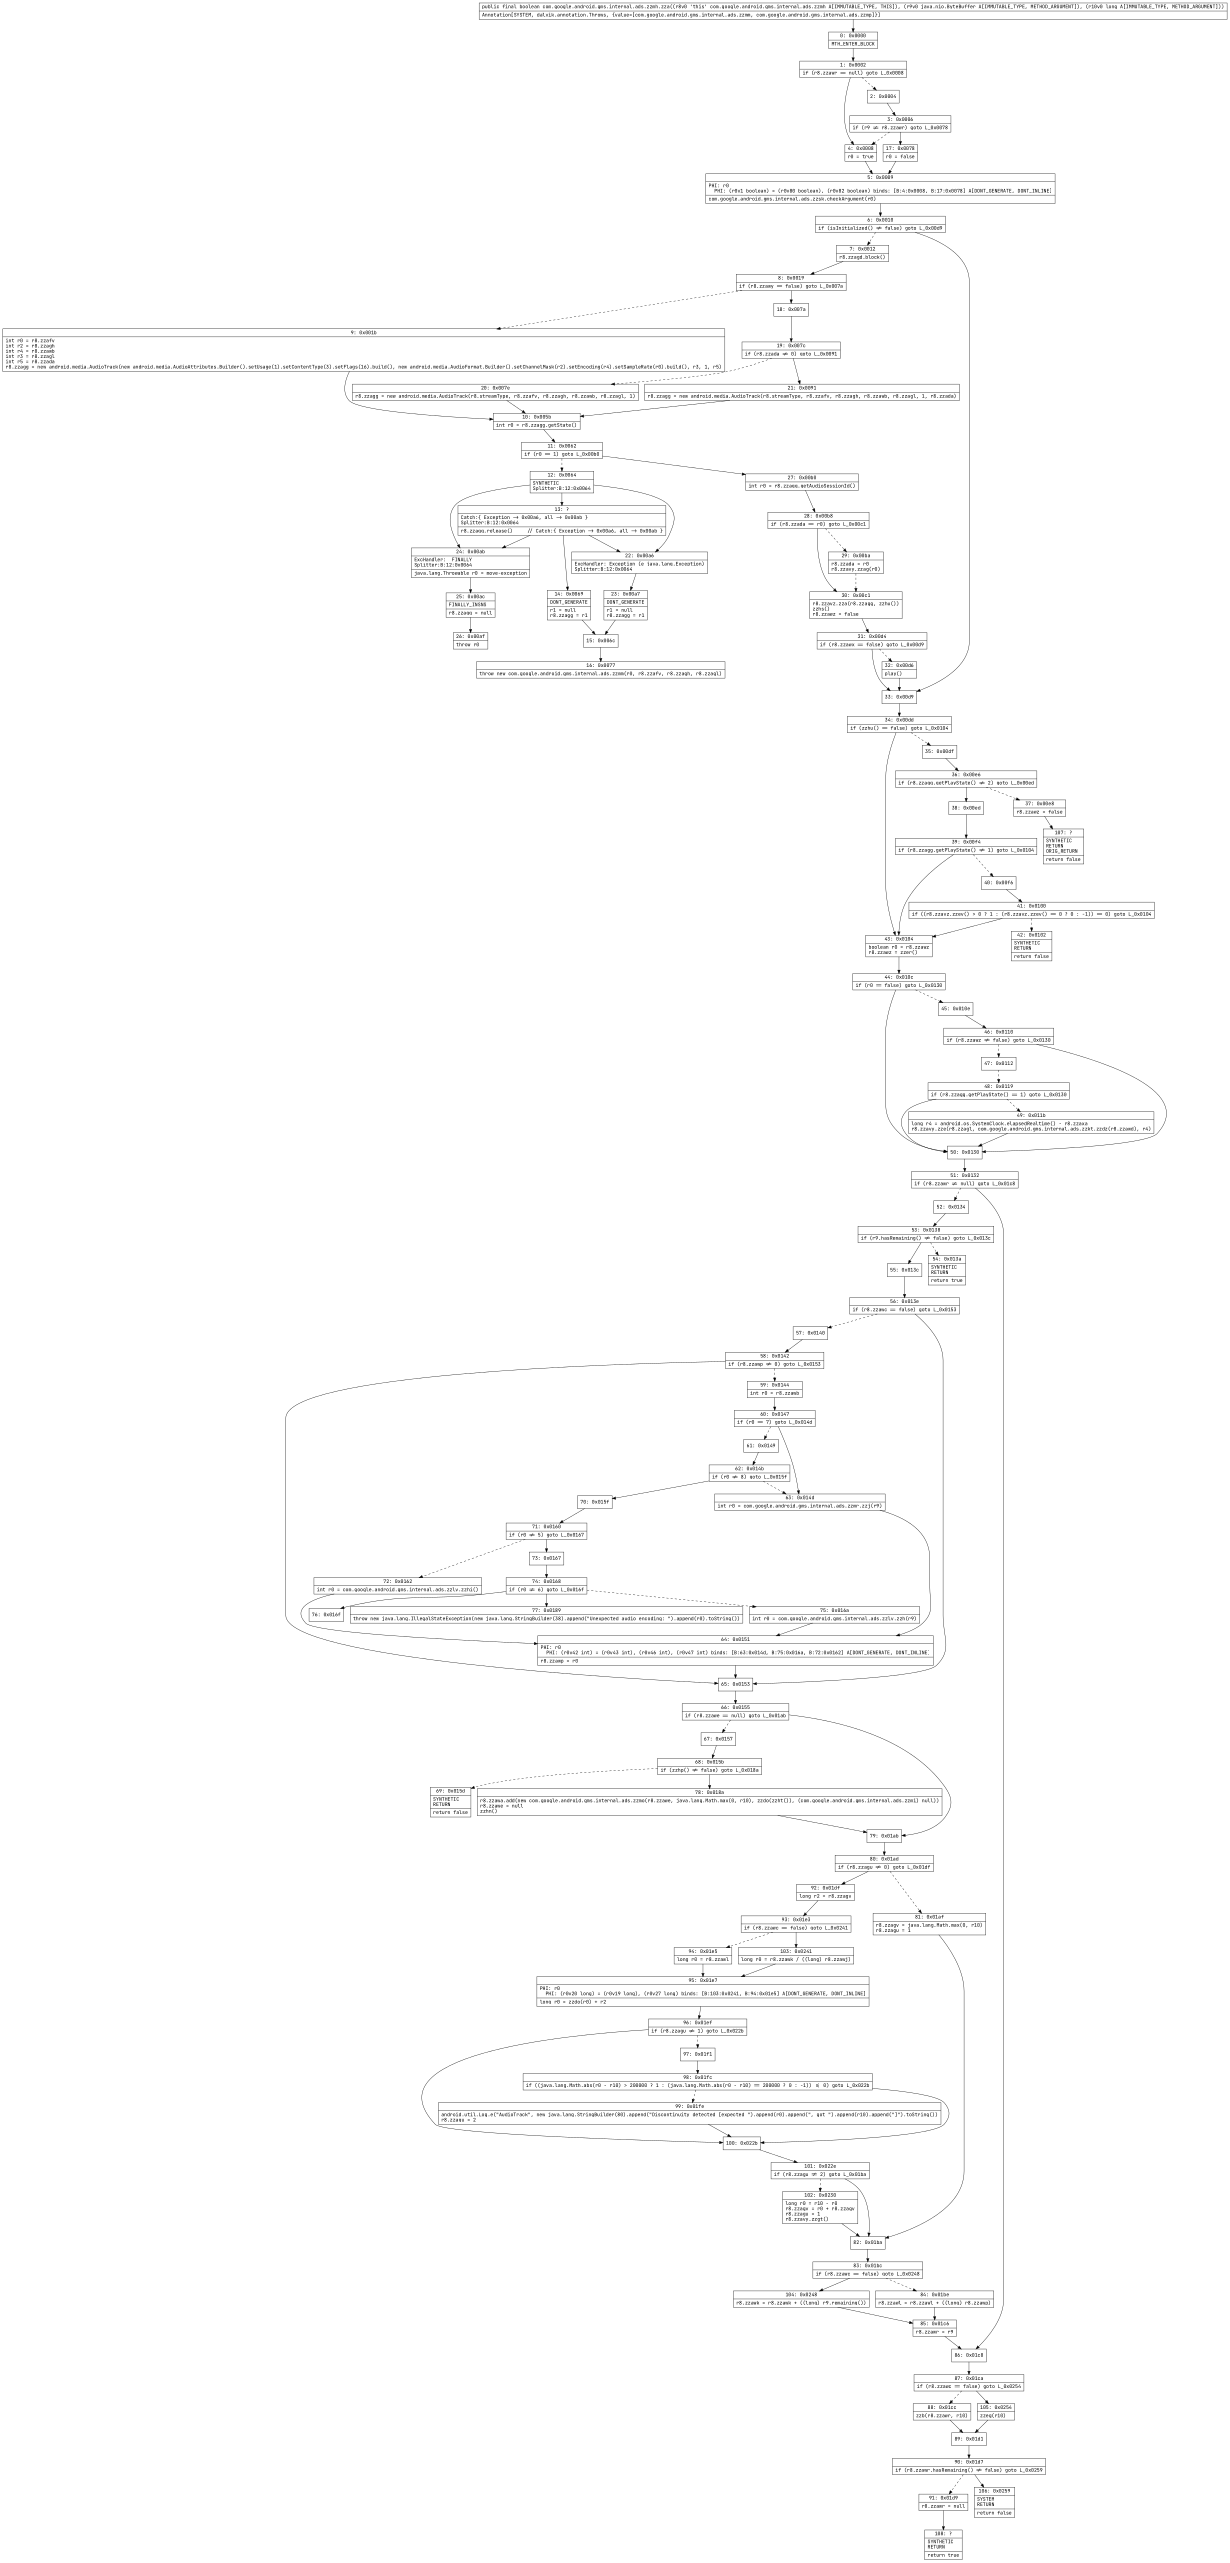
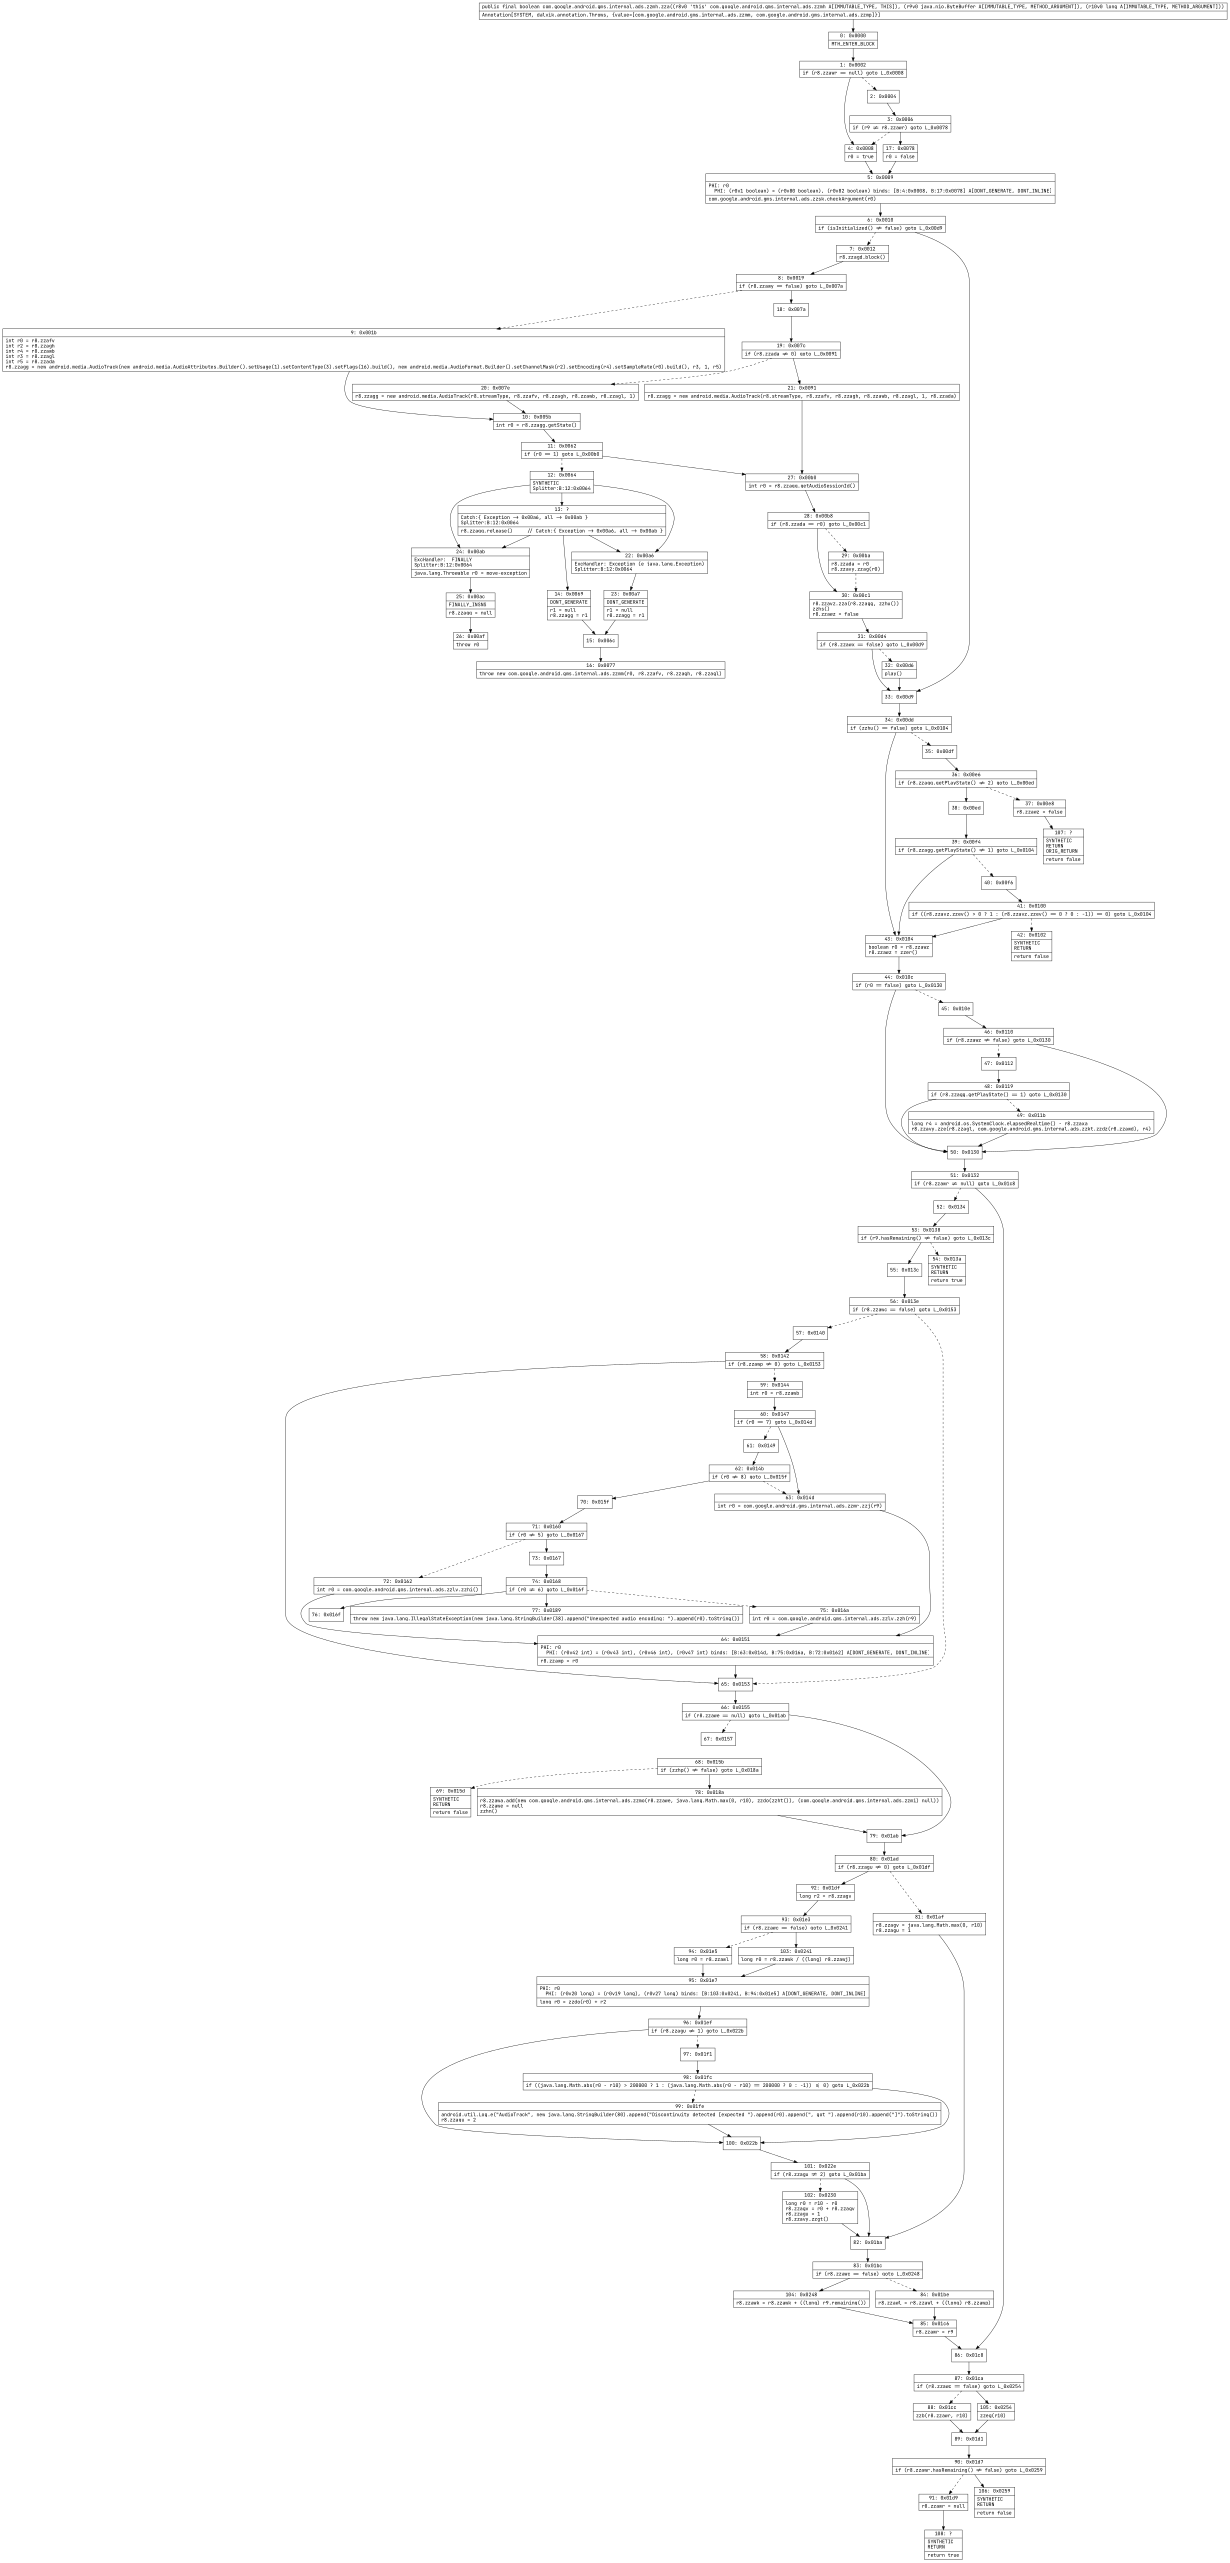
(657, 408) -> (802, 435)
(999, 1075) -> (999, 1075)
(943, 1577) -> (943, 1577)
(715, 1750) -> none
(986, 2499) -> (990, 2499)
